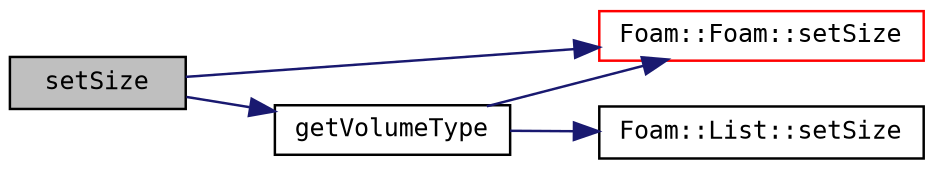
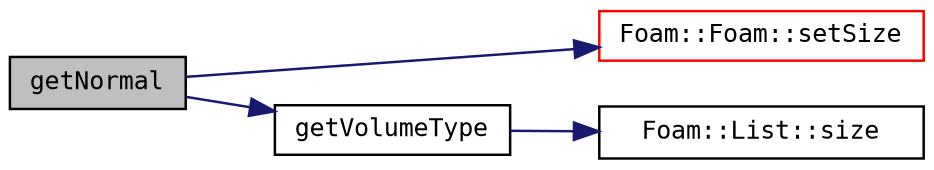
(98, 83) -> (98, 83)
(565, 86) -> none
(761, 132) -> (761, 132)
